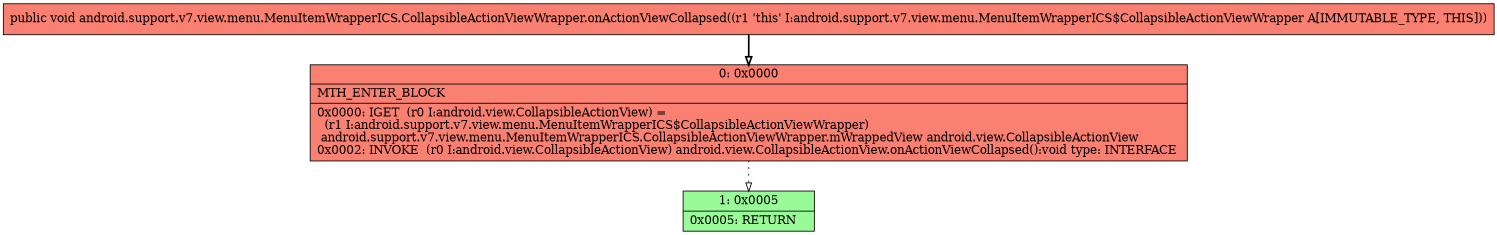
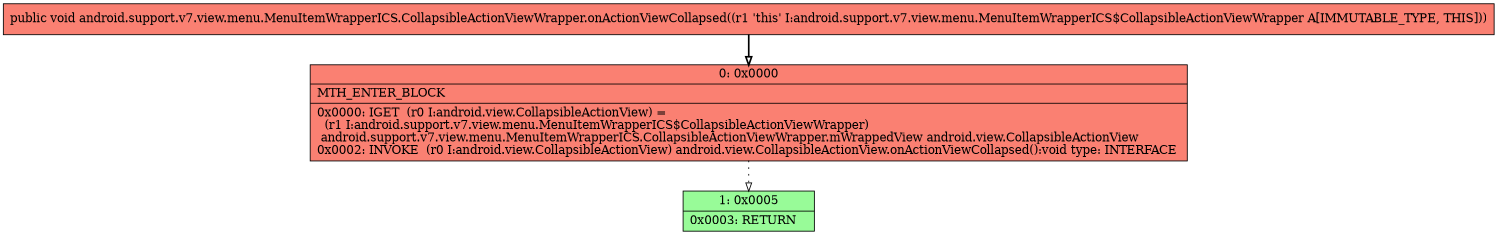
(749, 221) -> (749, 221)
